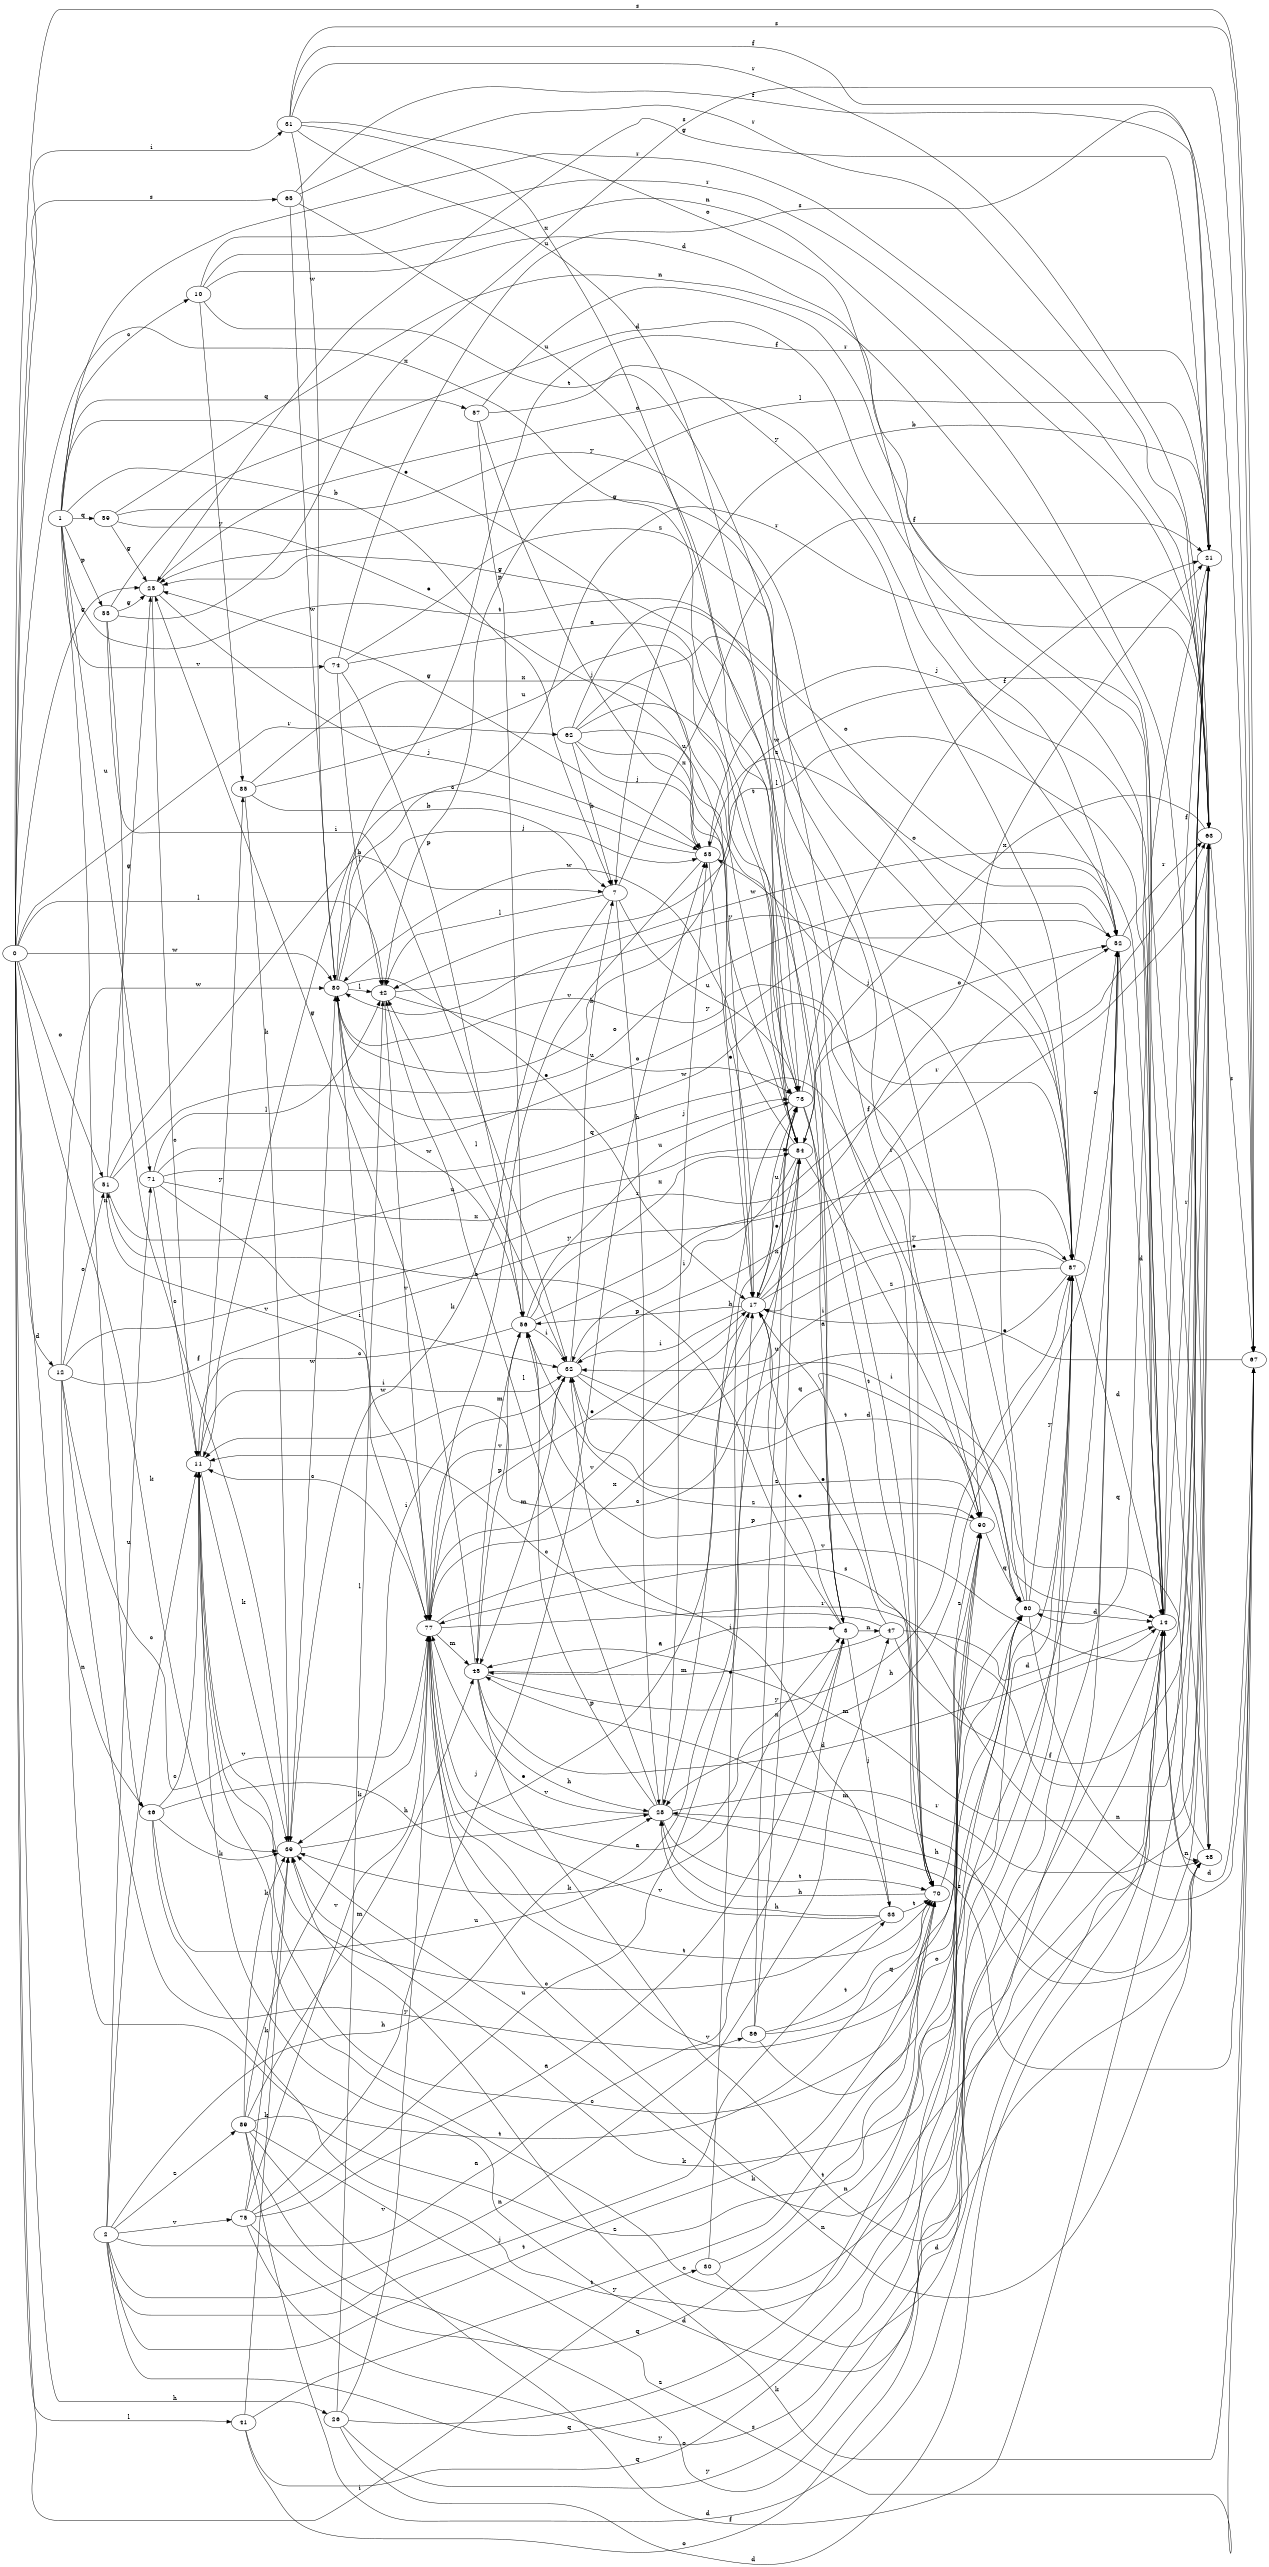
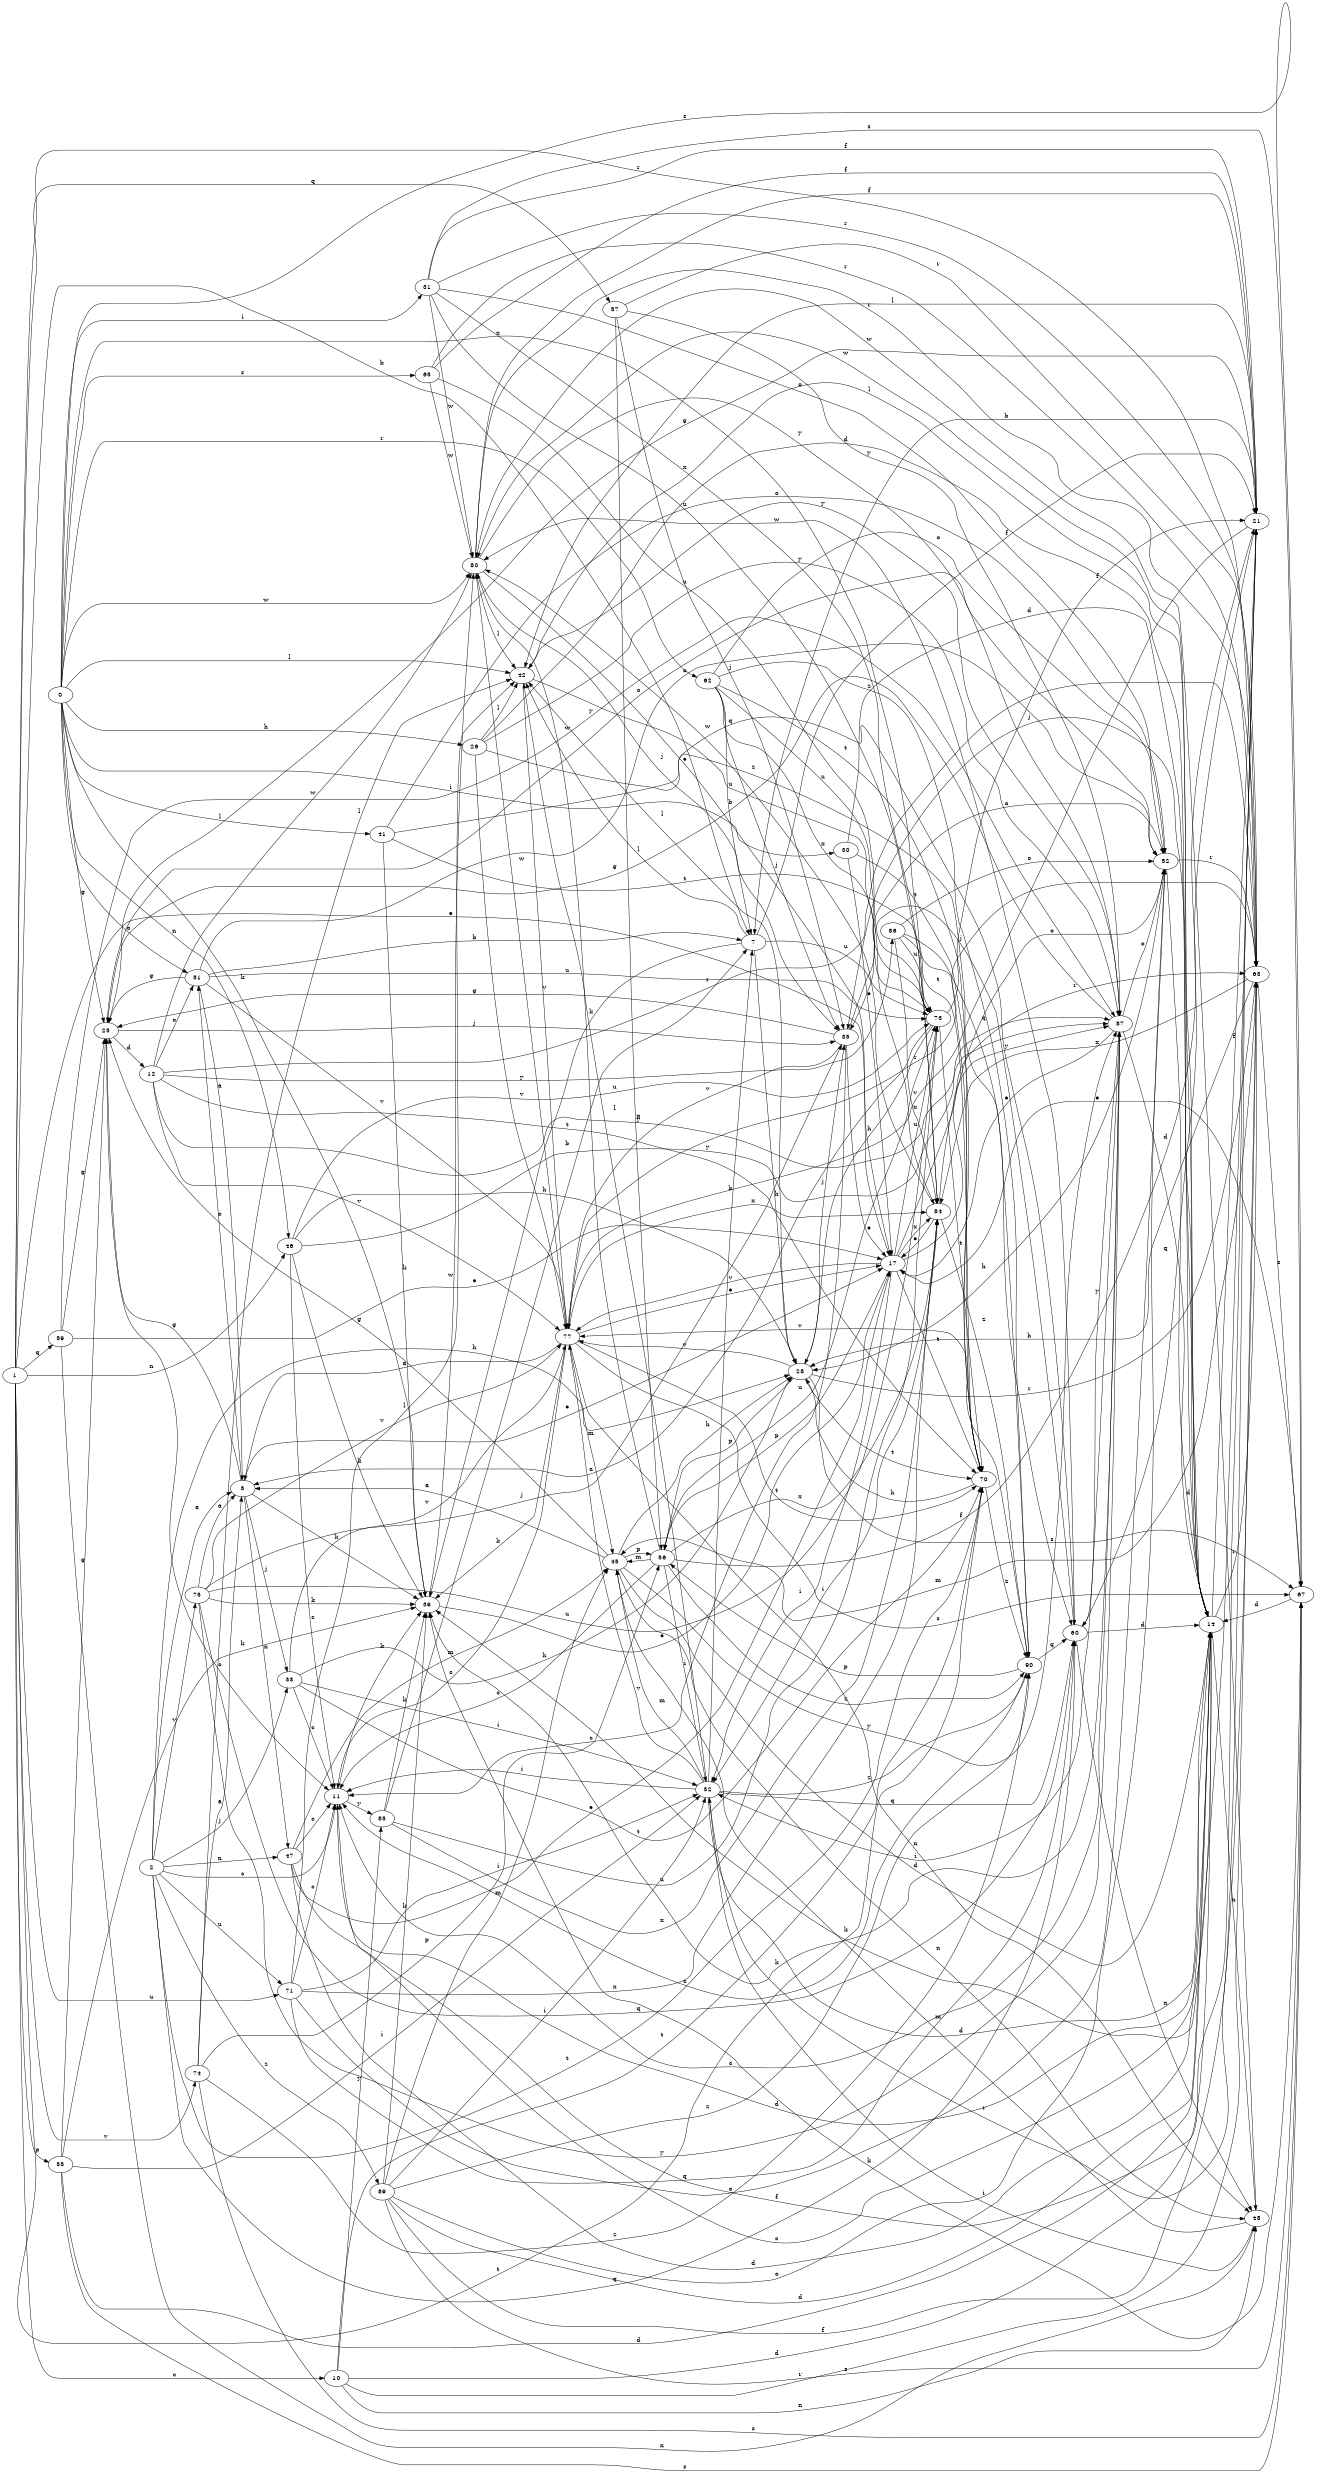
(912, 1120) -> (1019, 1016)
(21, 1165) -> (127, 1051)
none -> (232, 1230)
(199, 1359) -> (243, 1644)
(360, 1388) -> (522, 1774)
